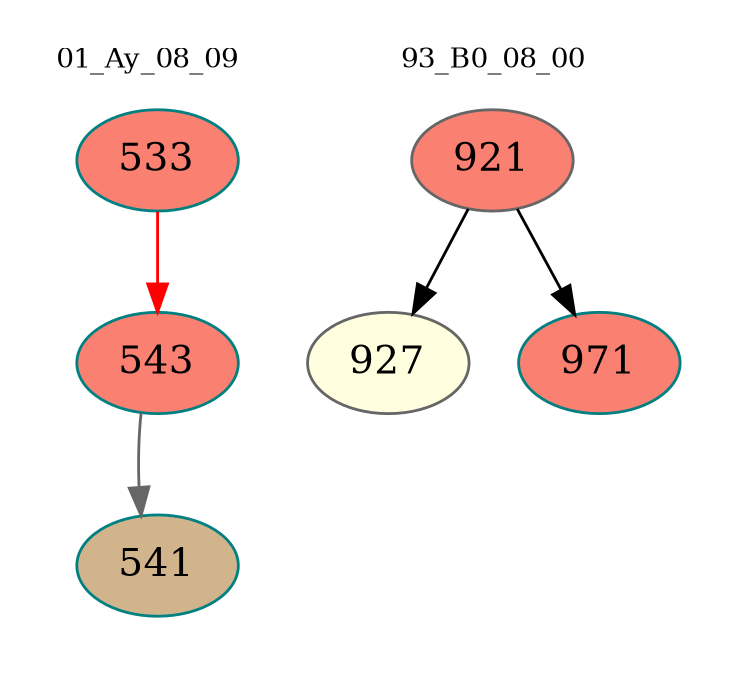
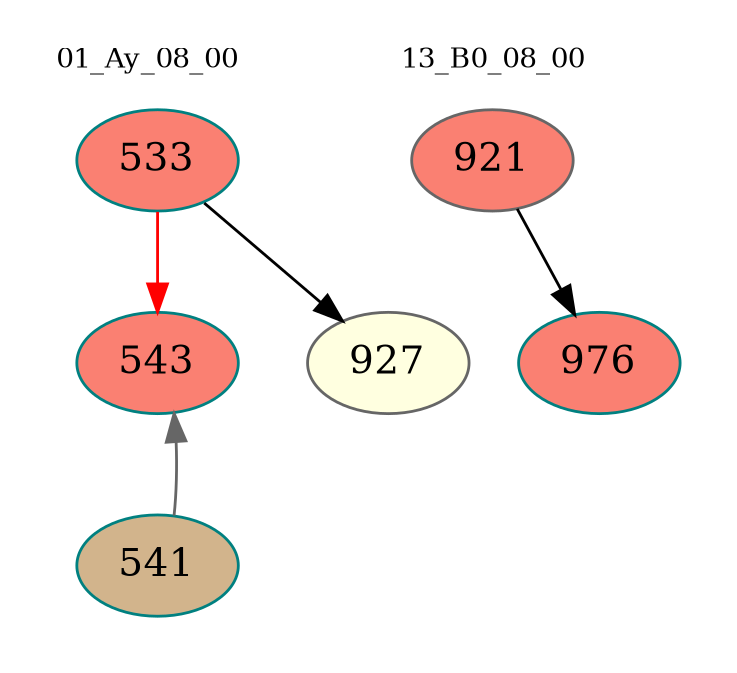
(148, 60) -> (148, 60)
(494, 60) -> (494, 60)
(447, 249) -> (242, 235)
(599, 363) -> (599, 363)
(139, 450) -> (176, 479)
